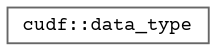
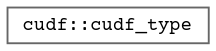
(108, 25) -> (108, 25)
